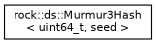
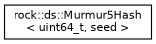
(78, 22) -> (78, 22)
